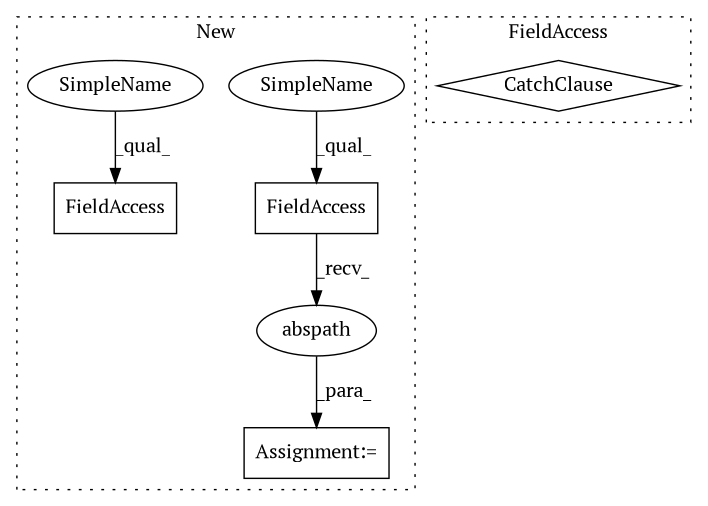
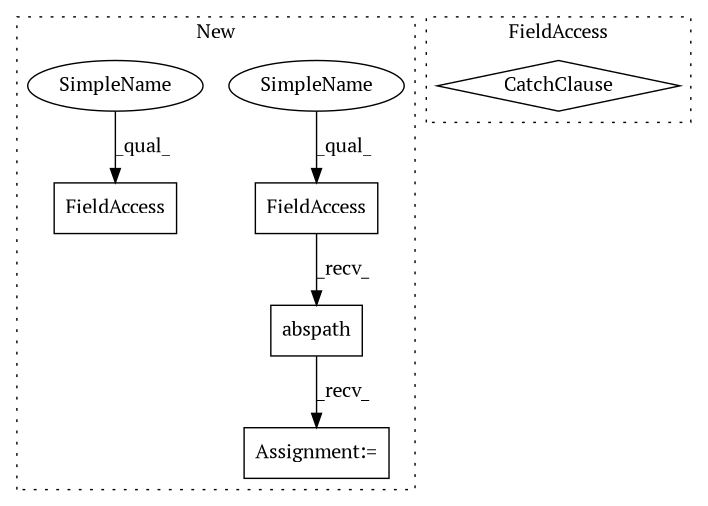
(317, 331) -> (317, 331)
(345, 392) -> (343, 392)
